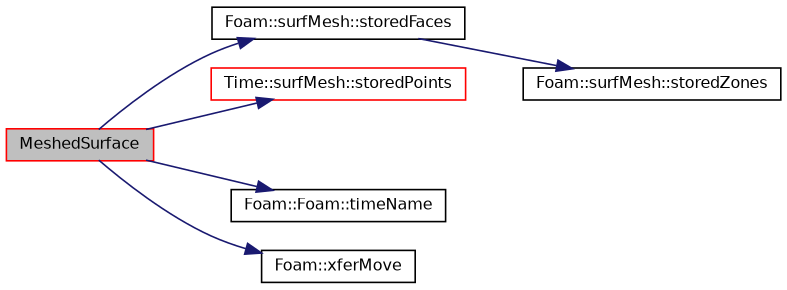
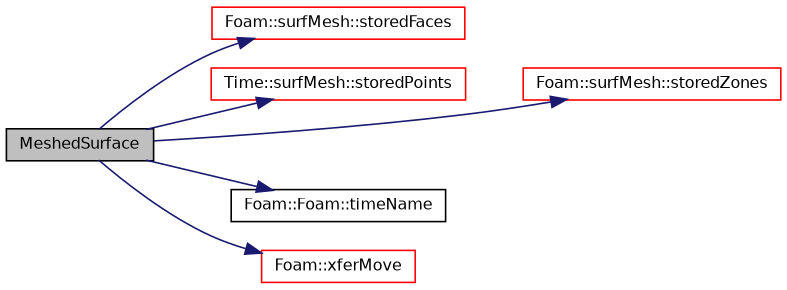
(338, 23) -> (338, 23)
(488, 52) -> (353, 126)
(652, 84) -> (652, 84)
(80, 145) -> (80, 145)
(338, 266) -> (338, 266)
